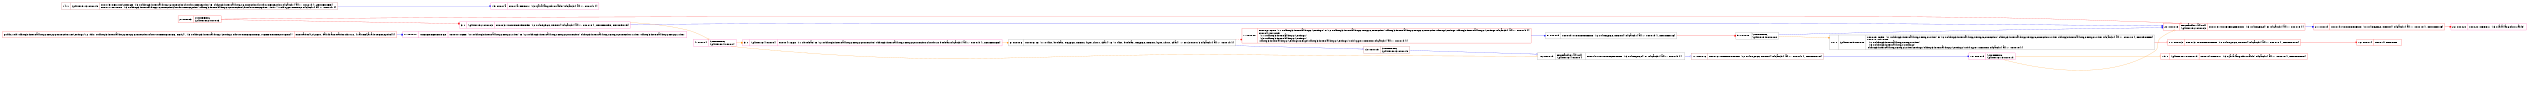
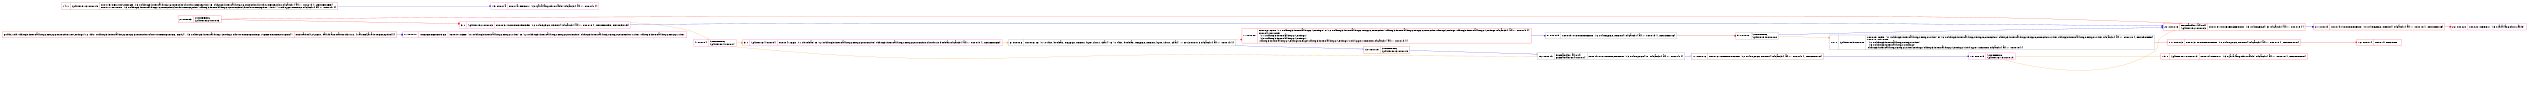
(1570, 58) -> (1571, 58)
